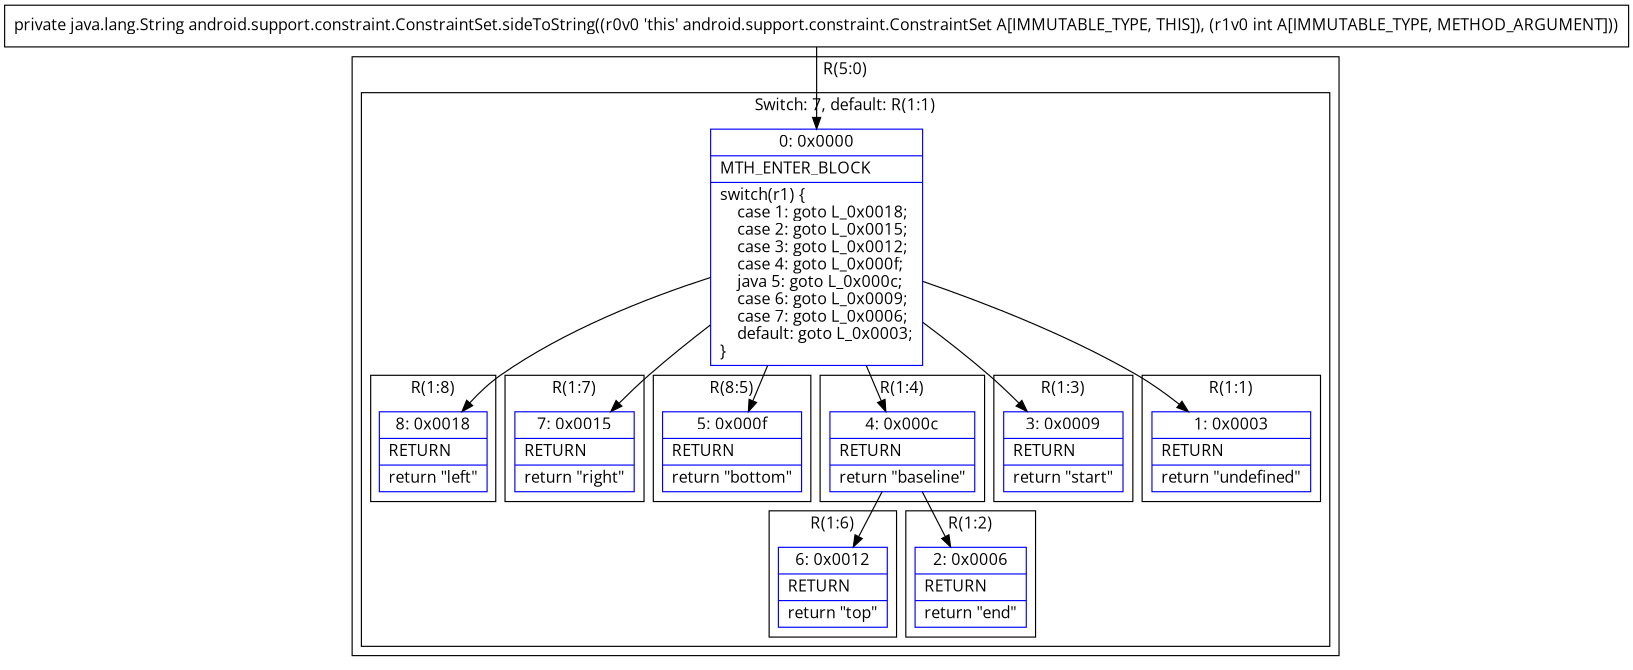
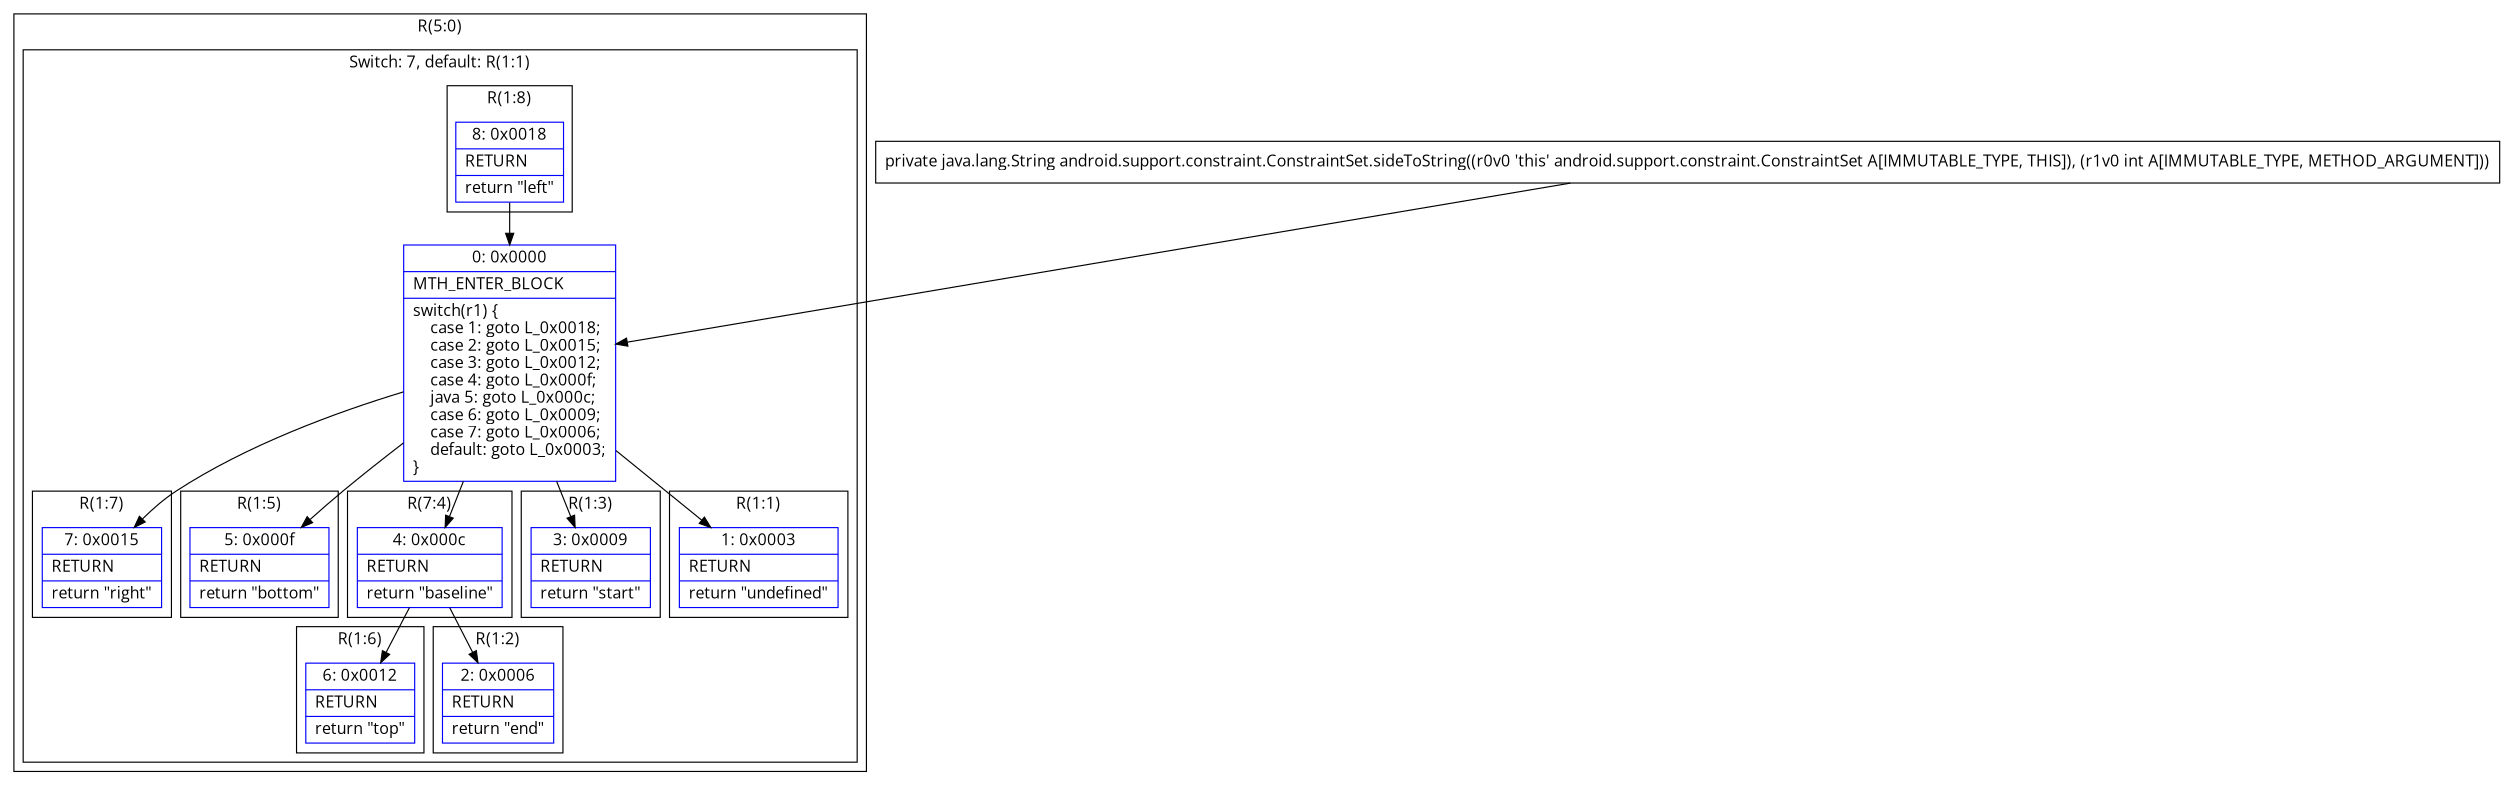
(583, 328) -> (510, 219)
(732, 389) -> (259, 504)
(902, 389) -> (430, 504)
